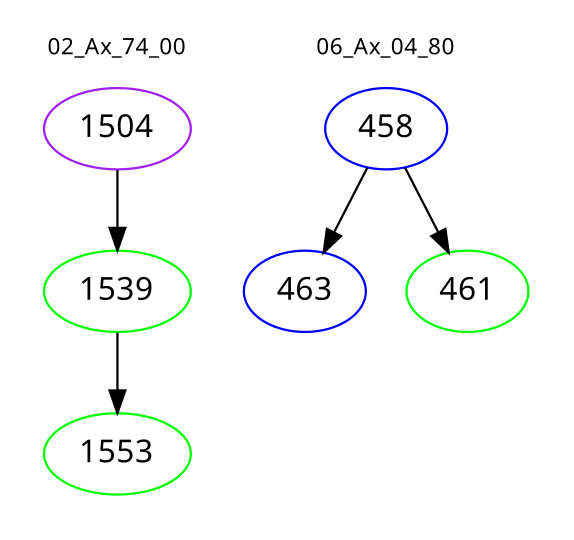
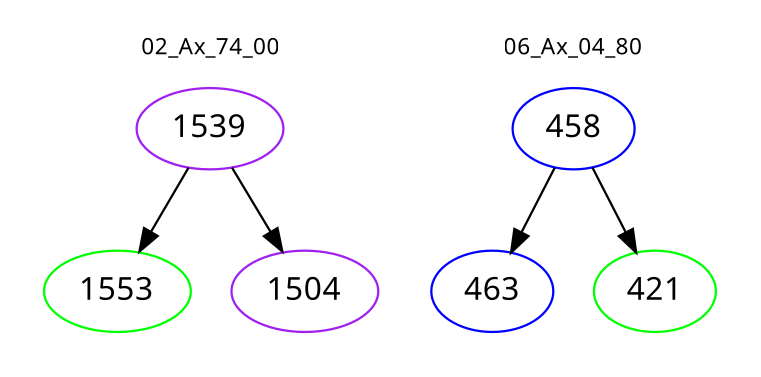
(117, 199) -> (251, 200)
(117, 291) -> (210, 129)
(467, 291) -> (655, 291)
